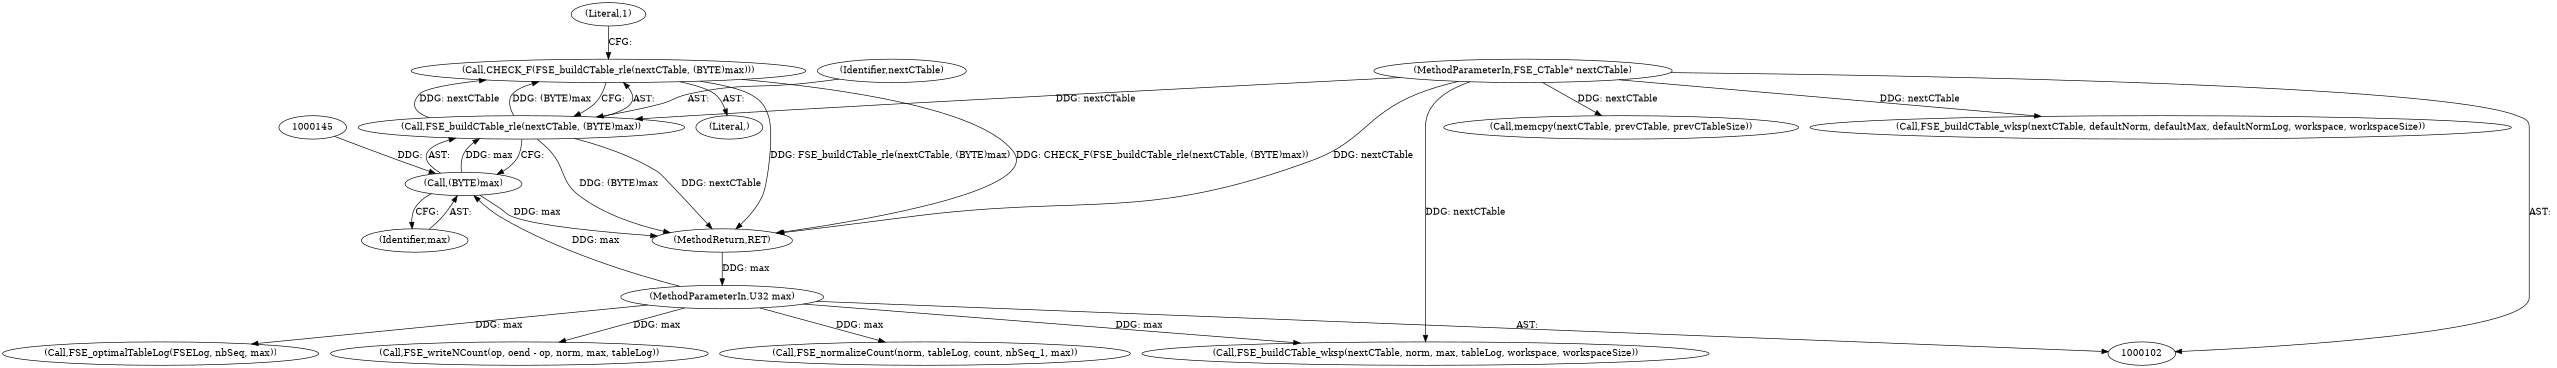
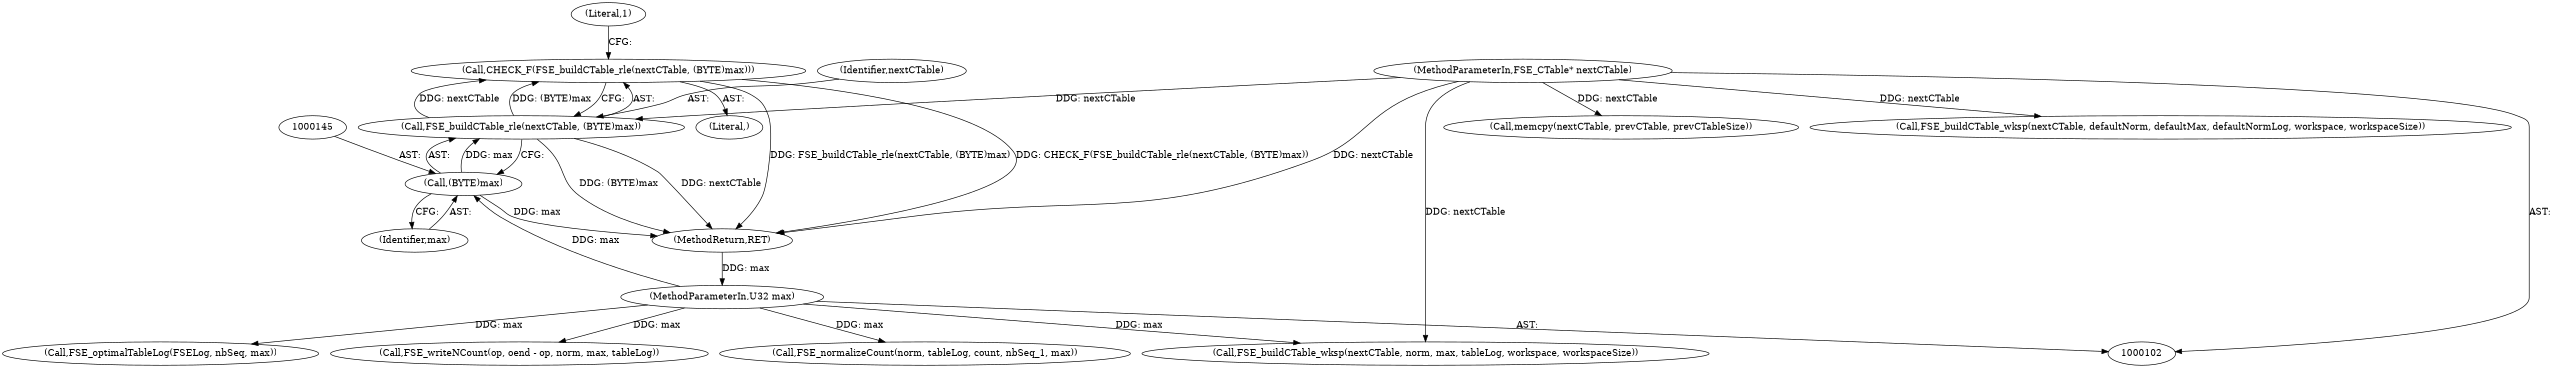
(412, 156) -> (412, 156)
